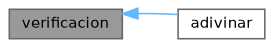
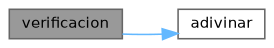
(158, 14) -> (142, 34)
